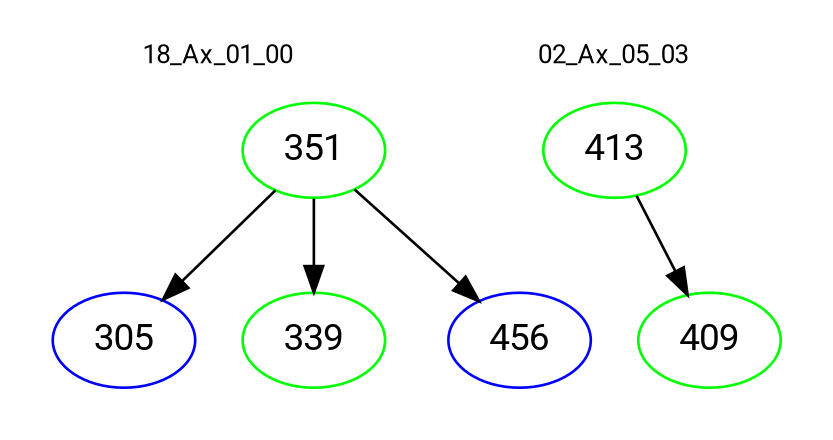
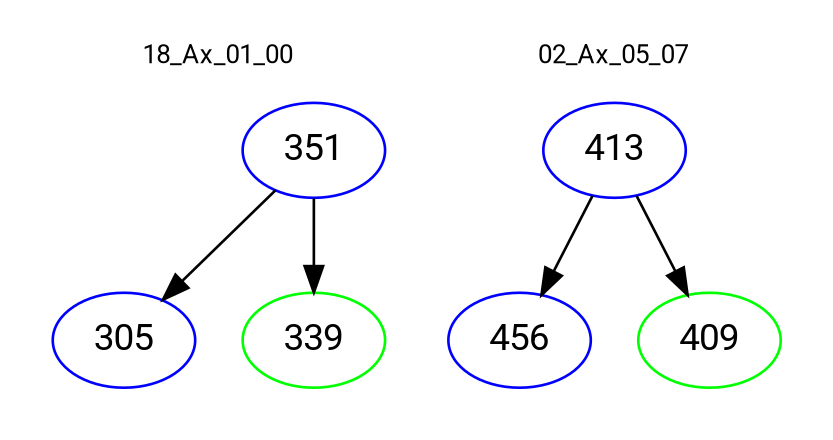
(615, 57) -> (615, 57)
(314, 150) -> (314, 150)
(615, 150) -> (615, 150)
(389, 220) -> (573, 233)
